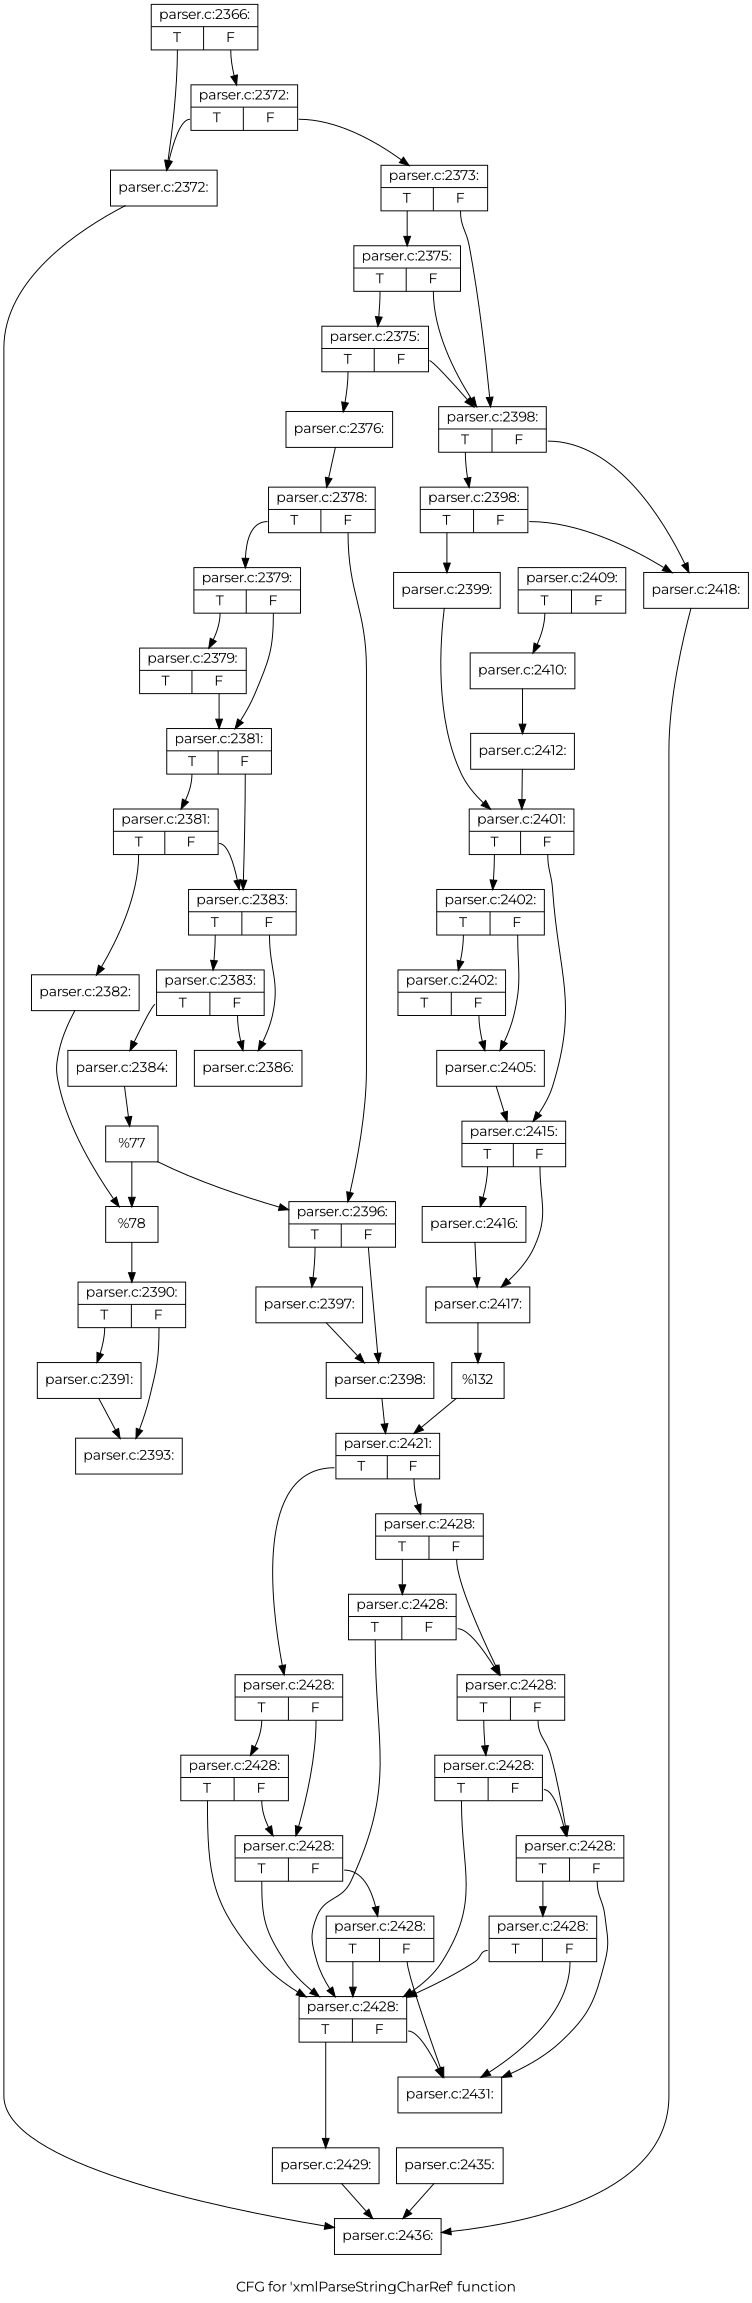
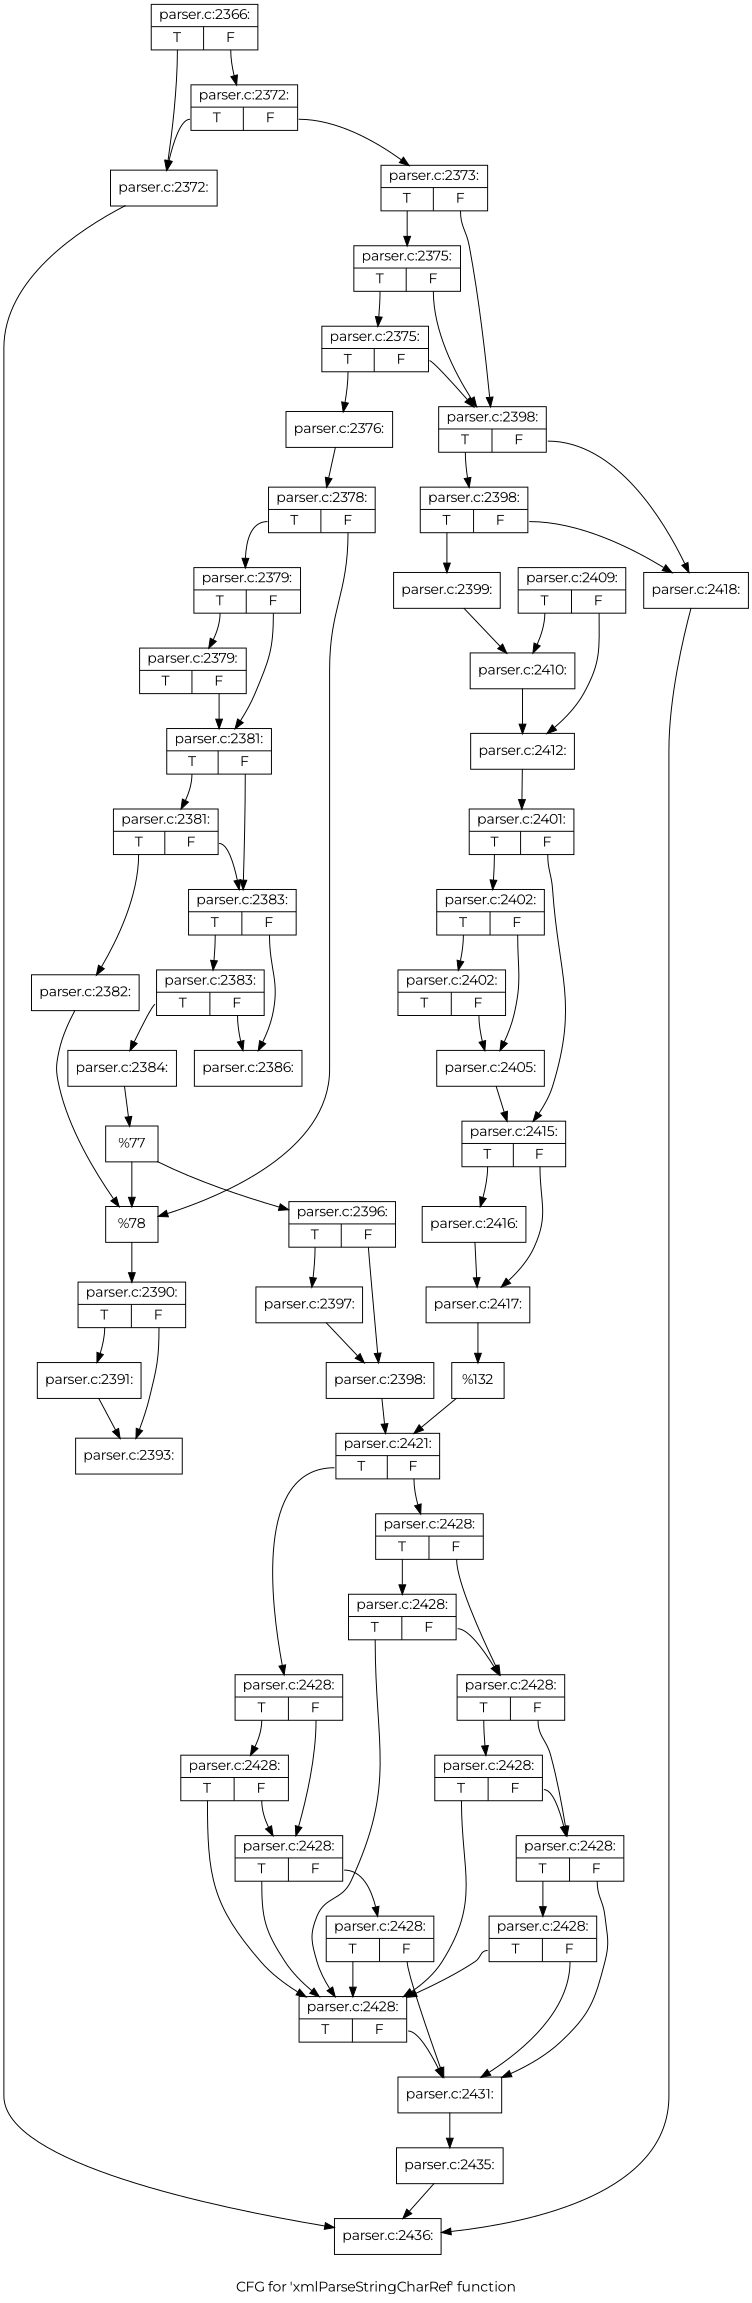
none -> (592, 676)
(444, 710) -> (482, 627)
(366, 862) -> (330, 916)
none -> (450, 2125)
(326, 2166) -> none
